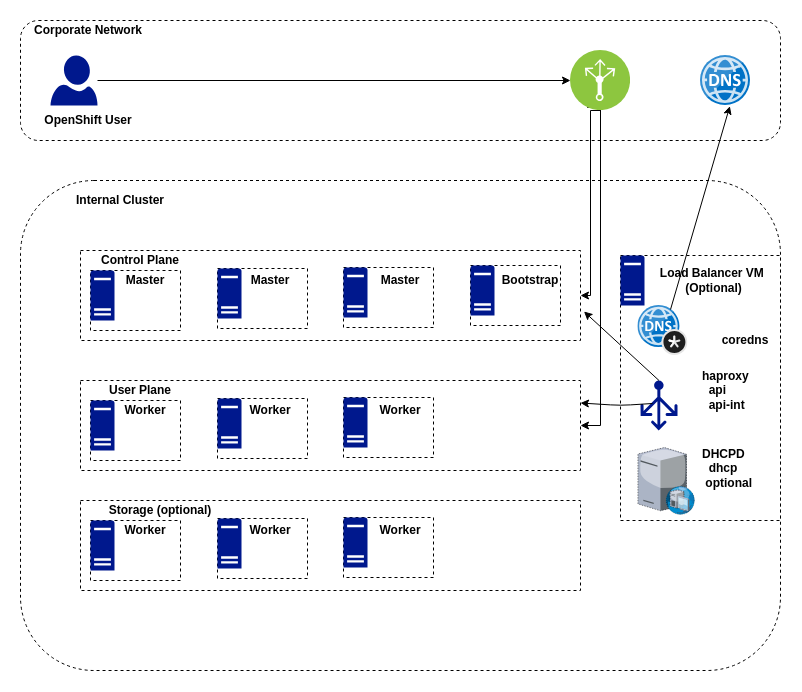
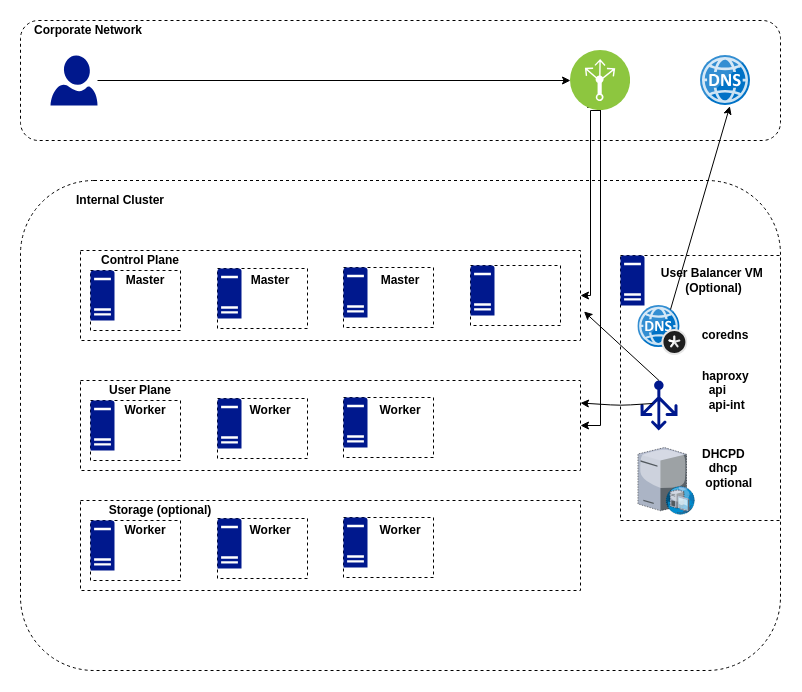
(89, 121) -> none
(531, 281) -> none
(714, 281) -> (714, 281)
(746, 341) -> (726, 336)
